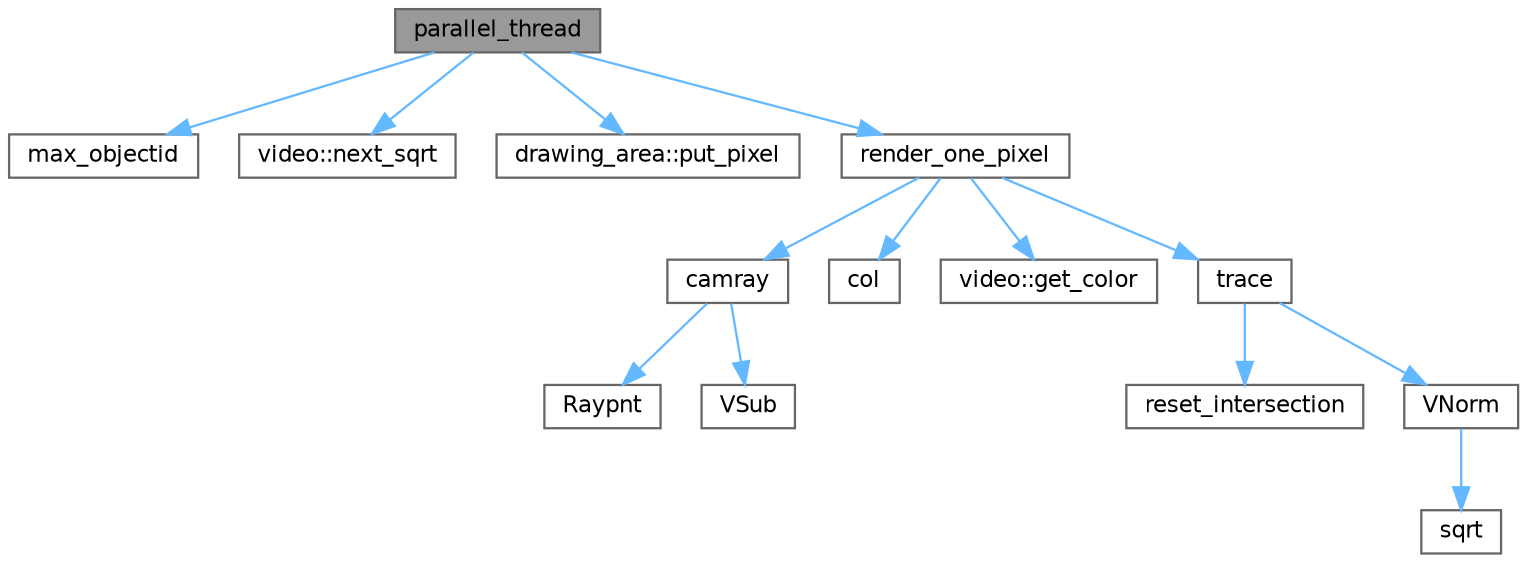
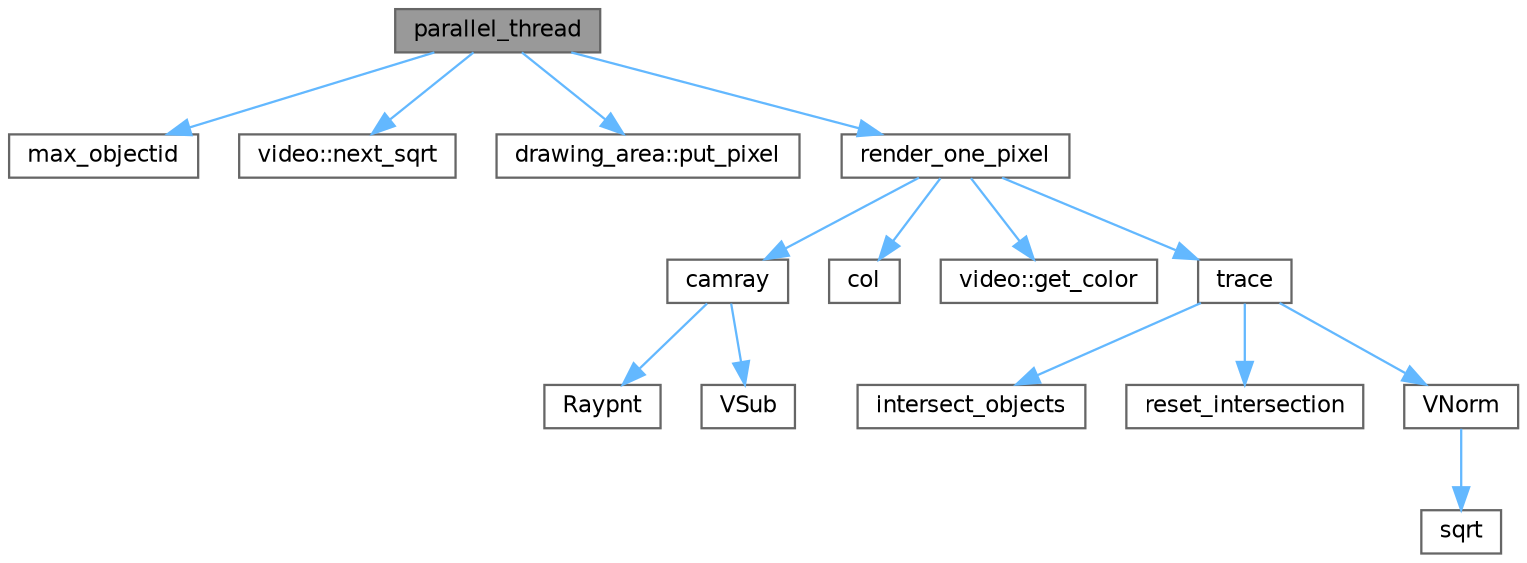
none -> (971, 407)
